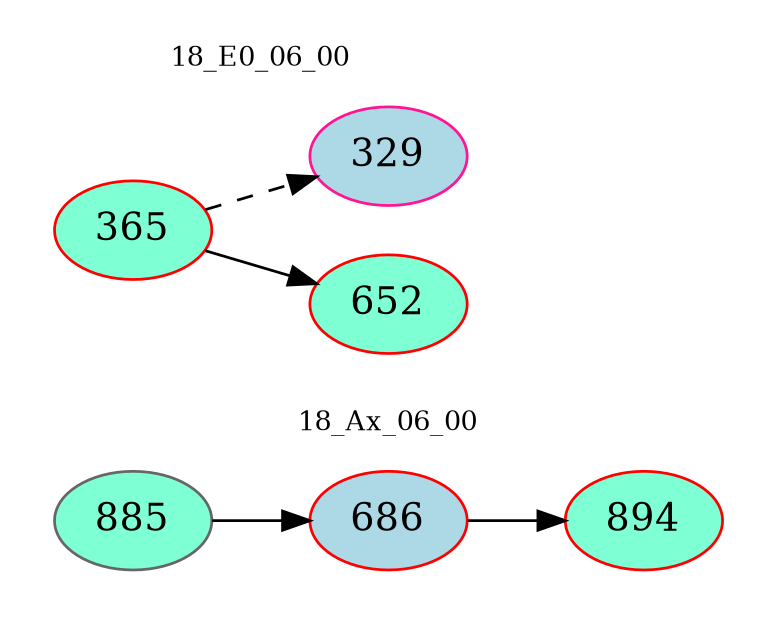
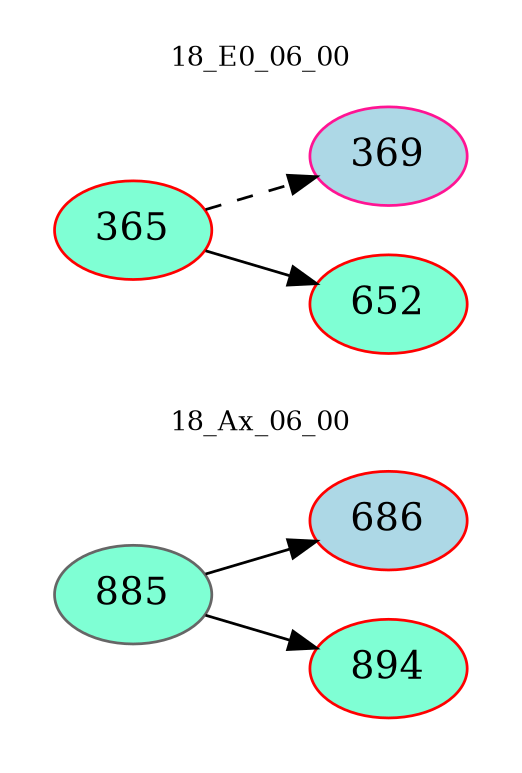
(389, 156) -> (389, 156)
(503, 521) -> (248, 628)
